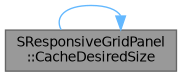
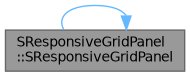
(91, 51) -> (95, 51)
